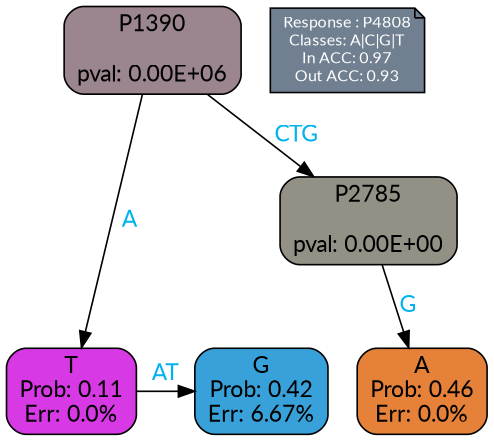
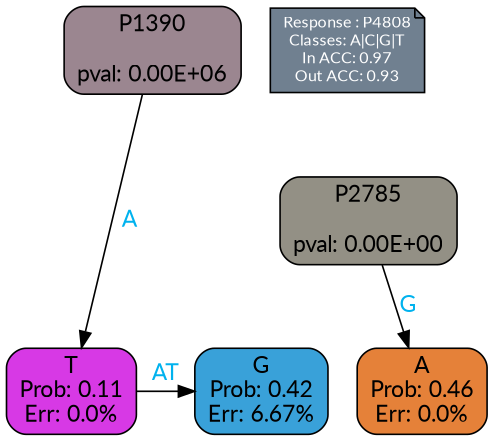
(254, 130) -> none
